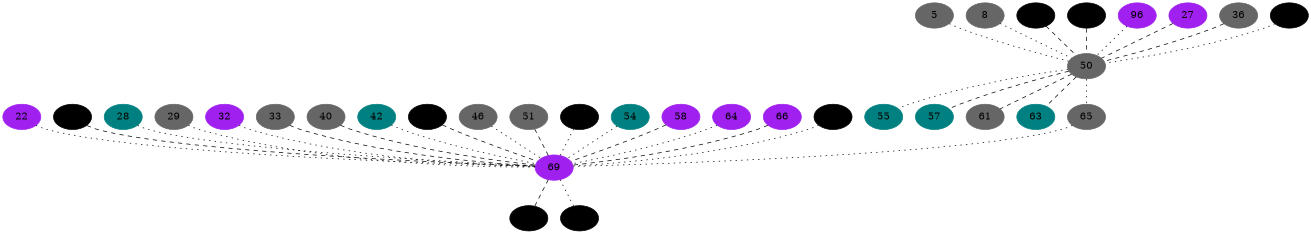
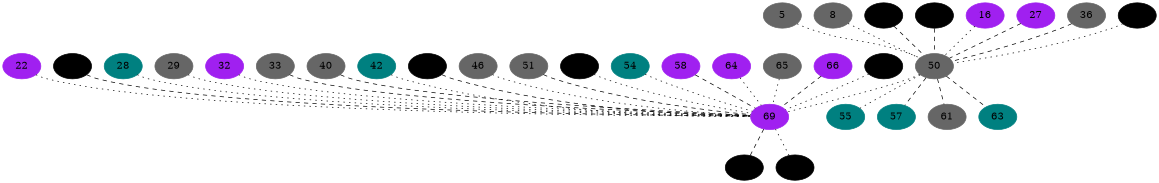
(1137, 15) -> (985, 15)
(1087, 92) -> (854, 95)
